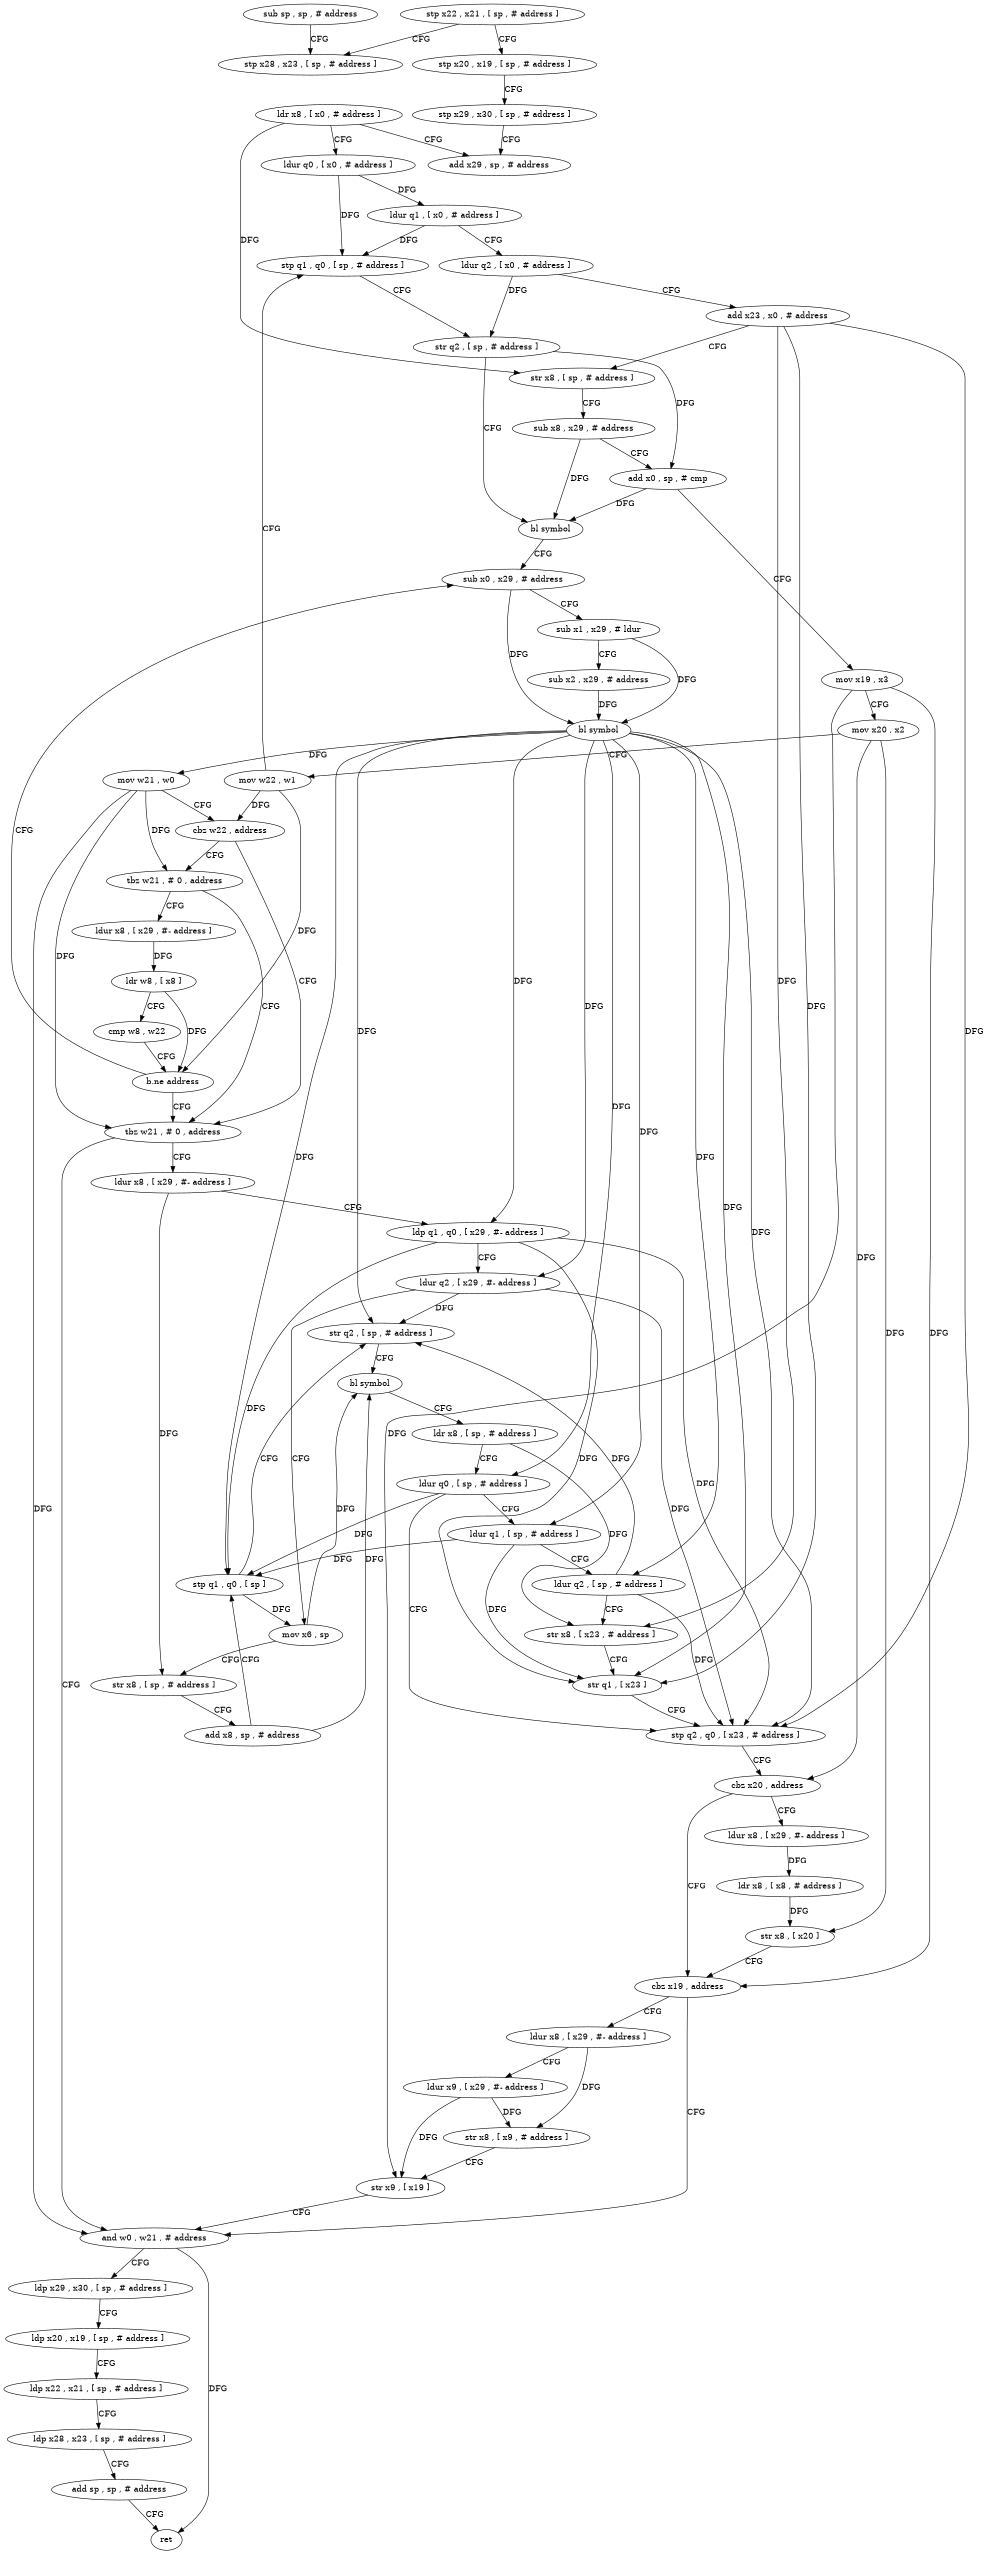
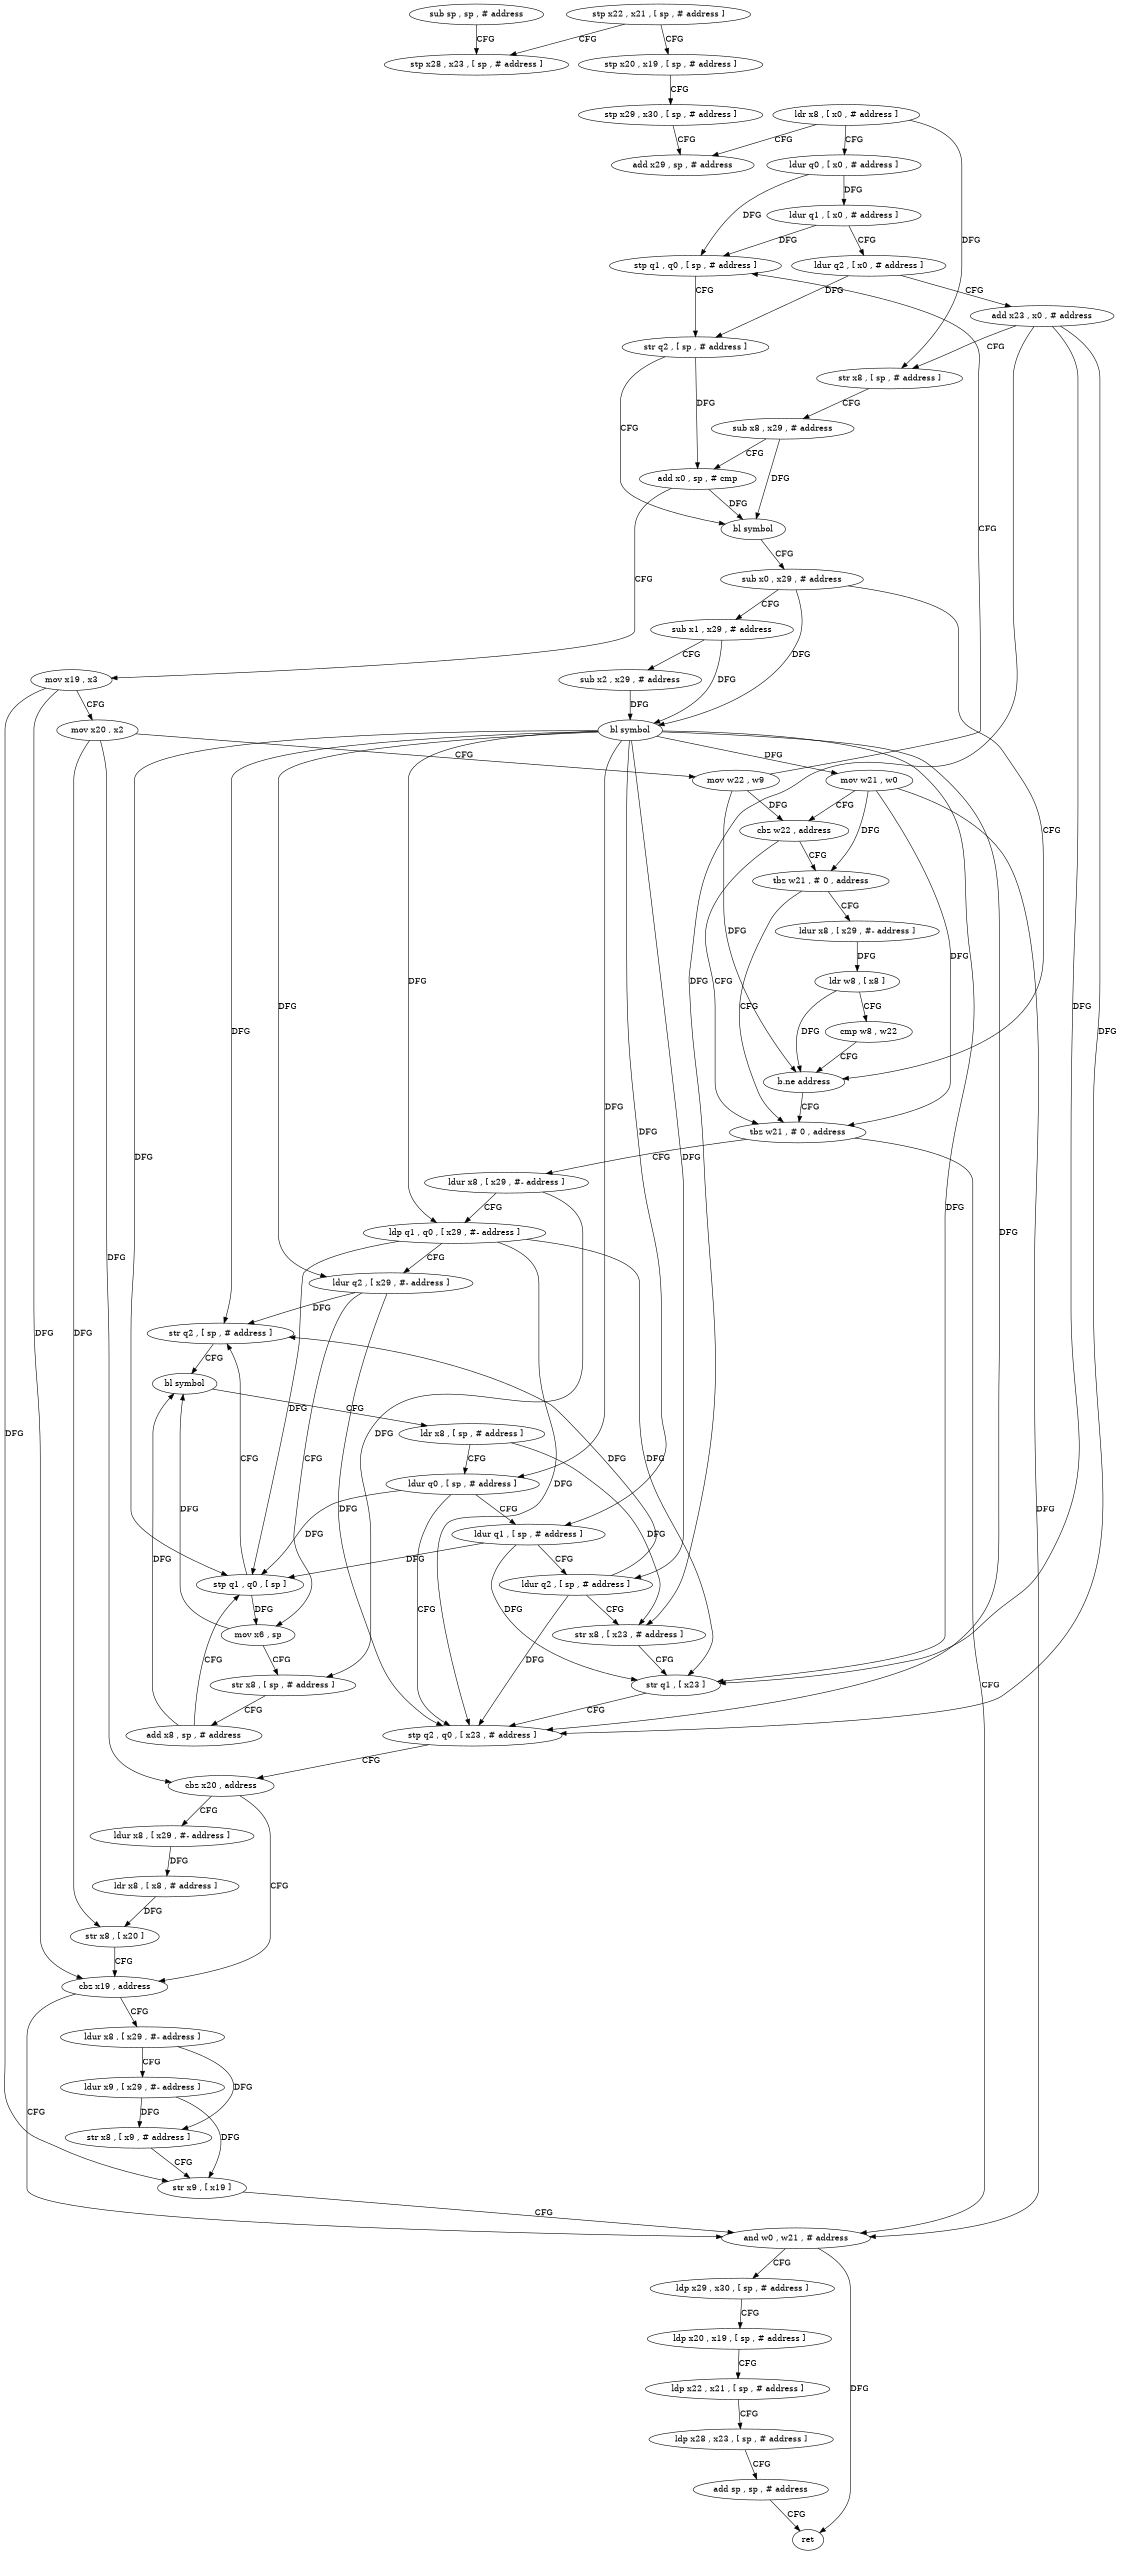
(599, 630) -> (722, 630)
(59, 735) -> (1043, 840)
(268, 781) -> (736, 781)
